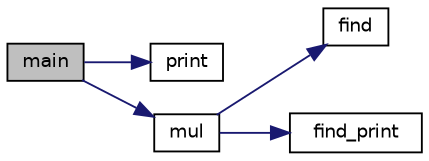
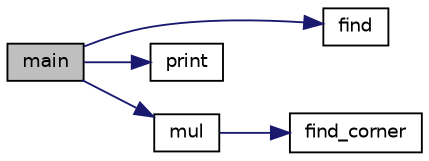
(263, 85) -> (192, 22)
(356, 133) -> (356, 133)
